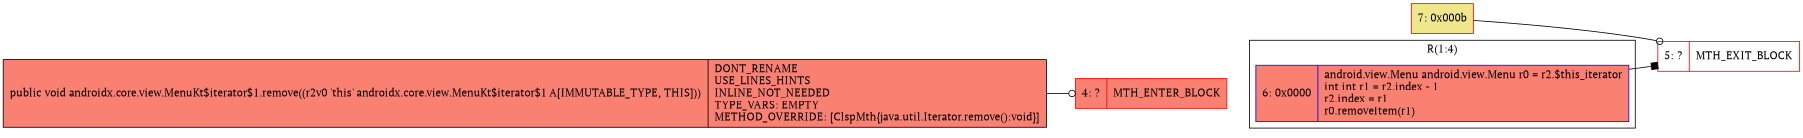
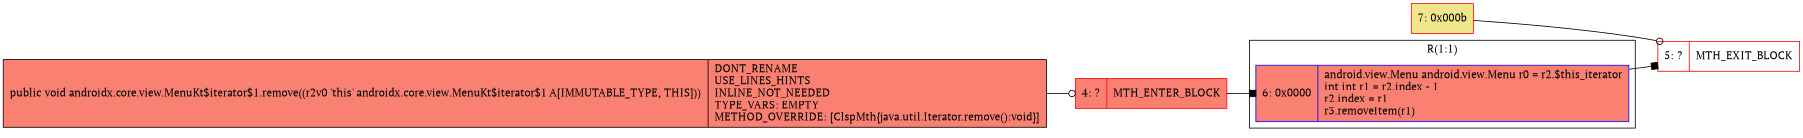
(1442, 50) -> (1442, 50)
none -> (1237, 93)
(1370, 111) -> (1370, 111)
